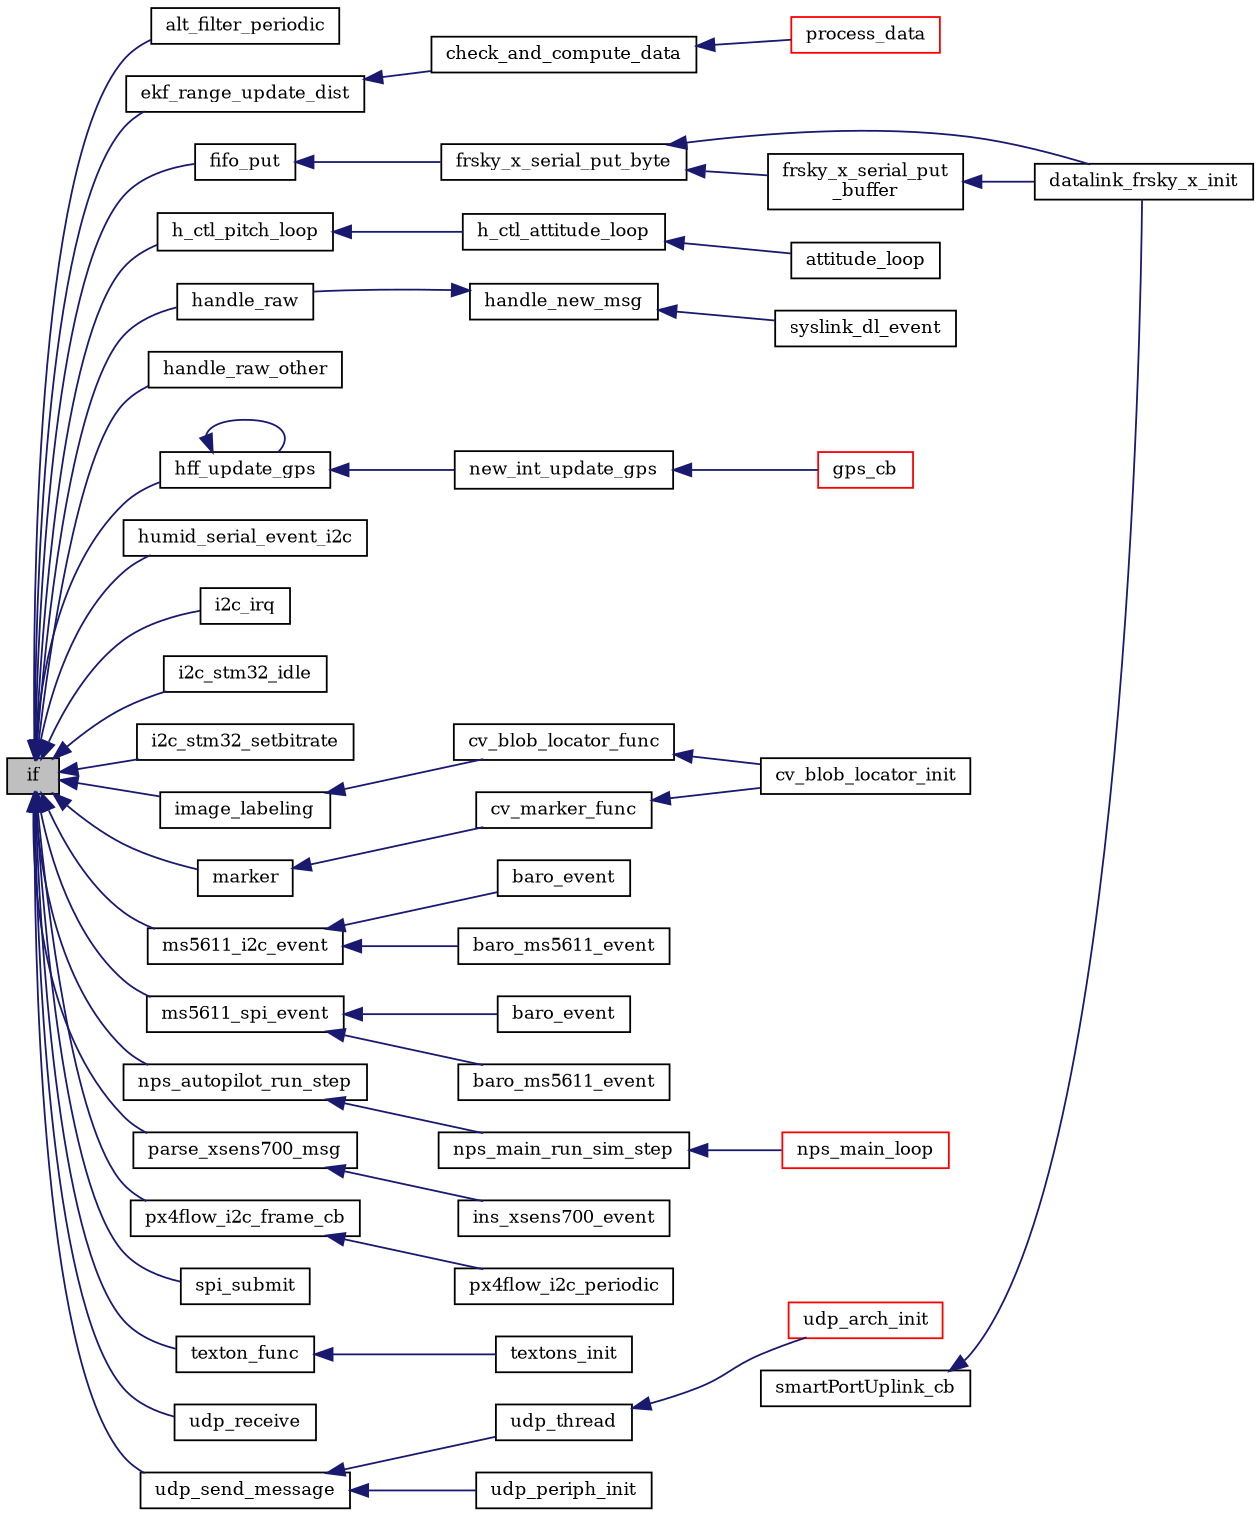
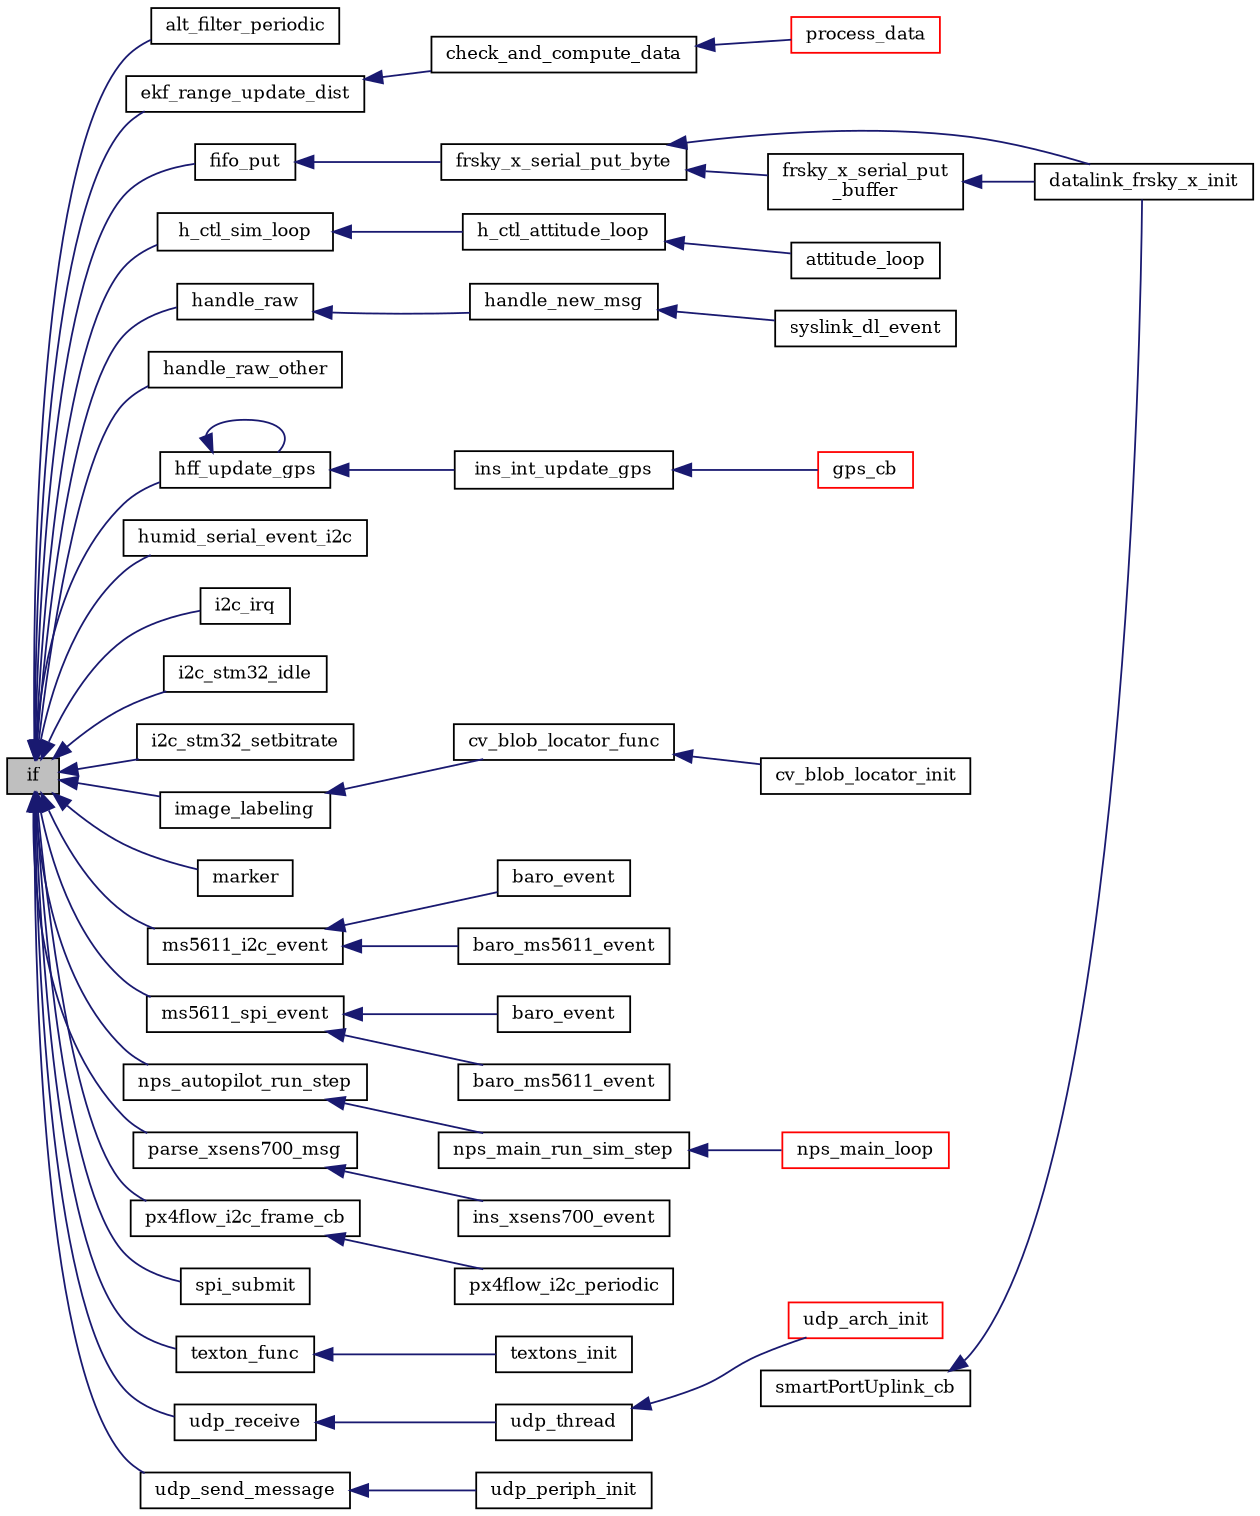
(245, 232) -> (245, 232)
(383, 290) -> (401, 314)
(564, 470) -> (564, 470)
(564, 810) -> none
(420, 1453) -> (415, 1422)
